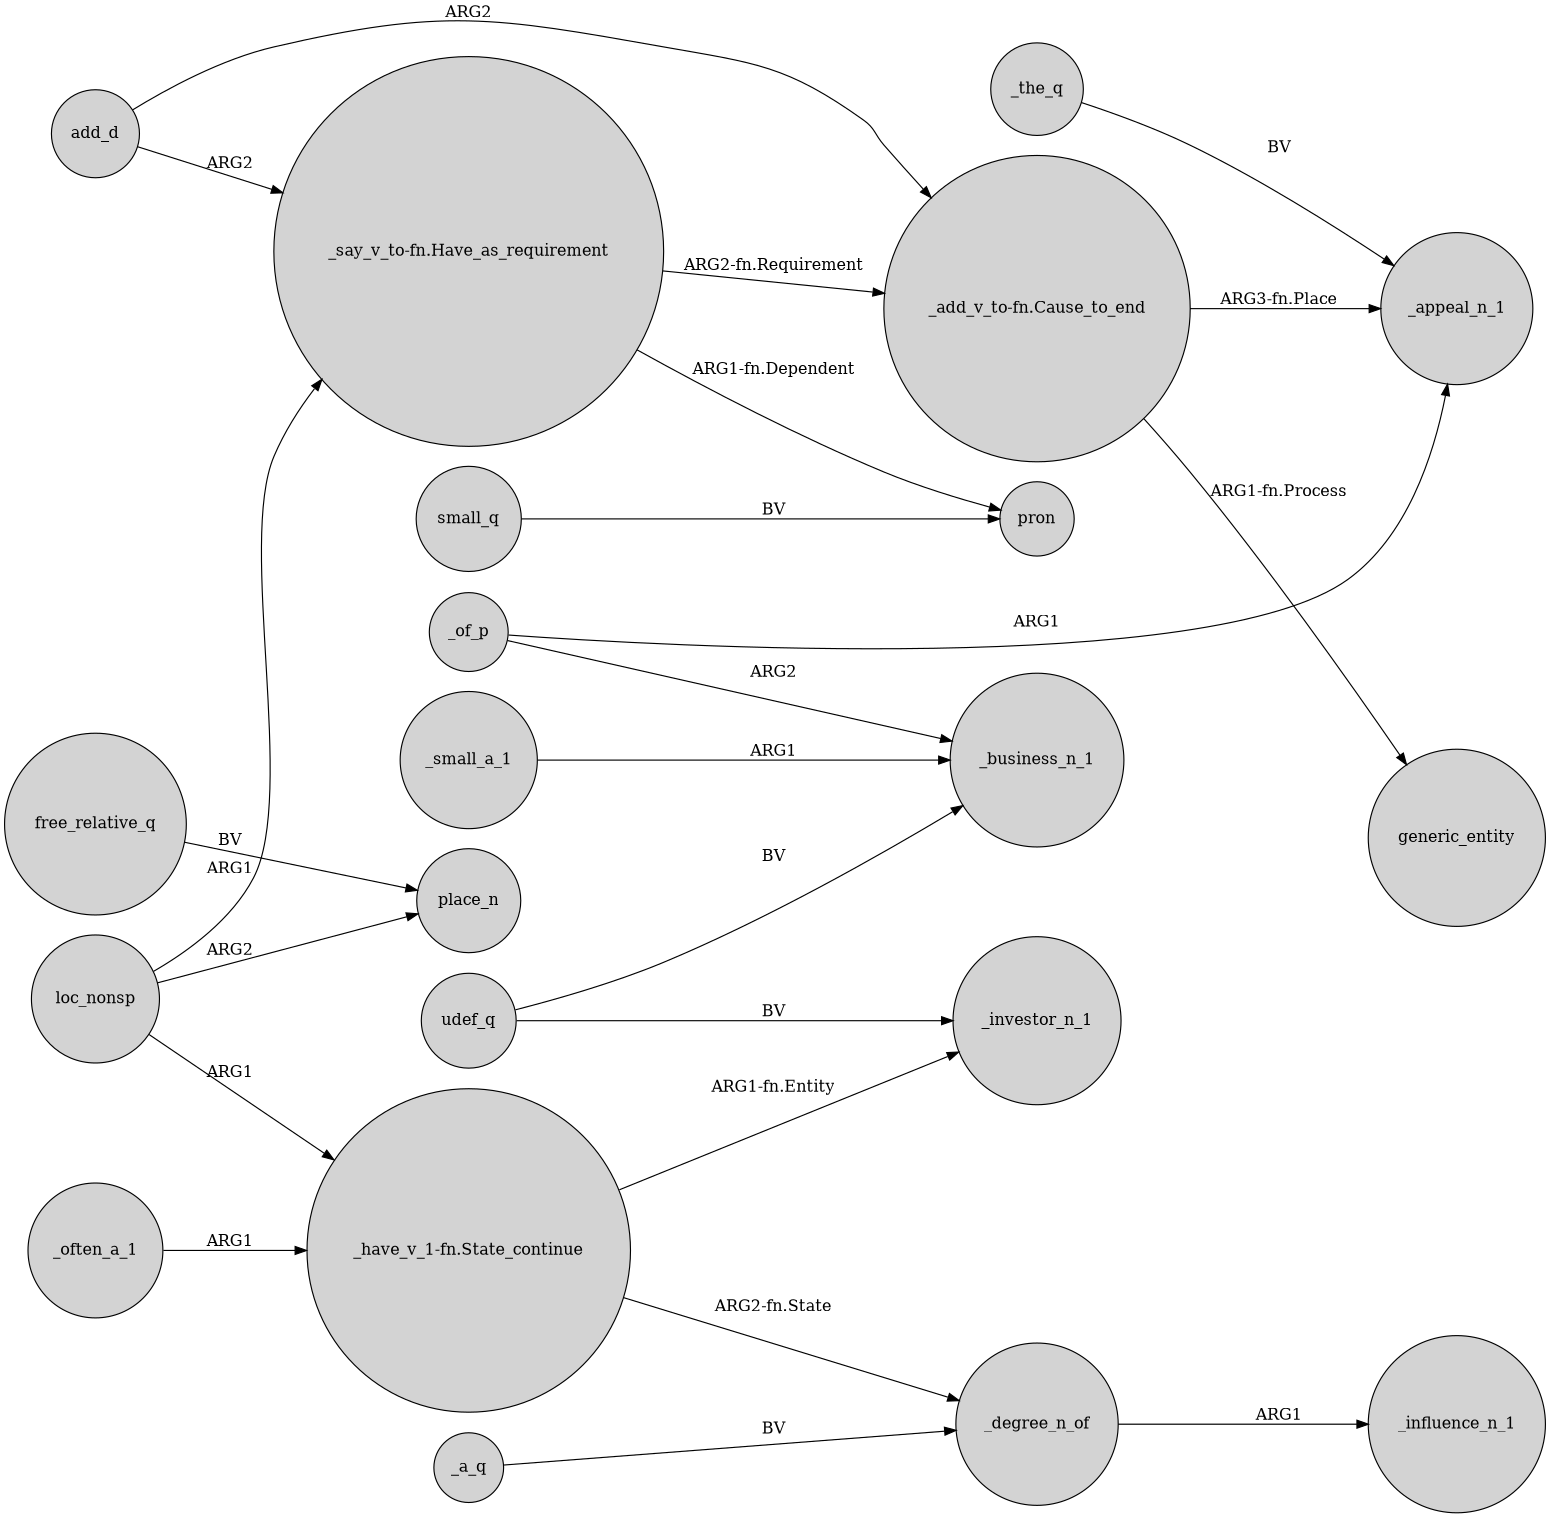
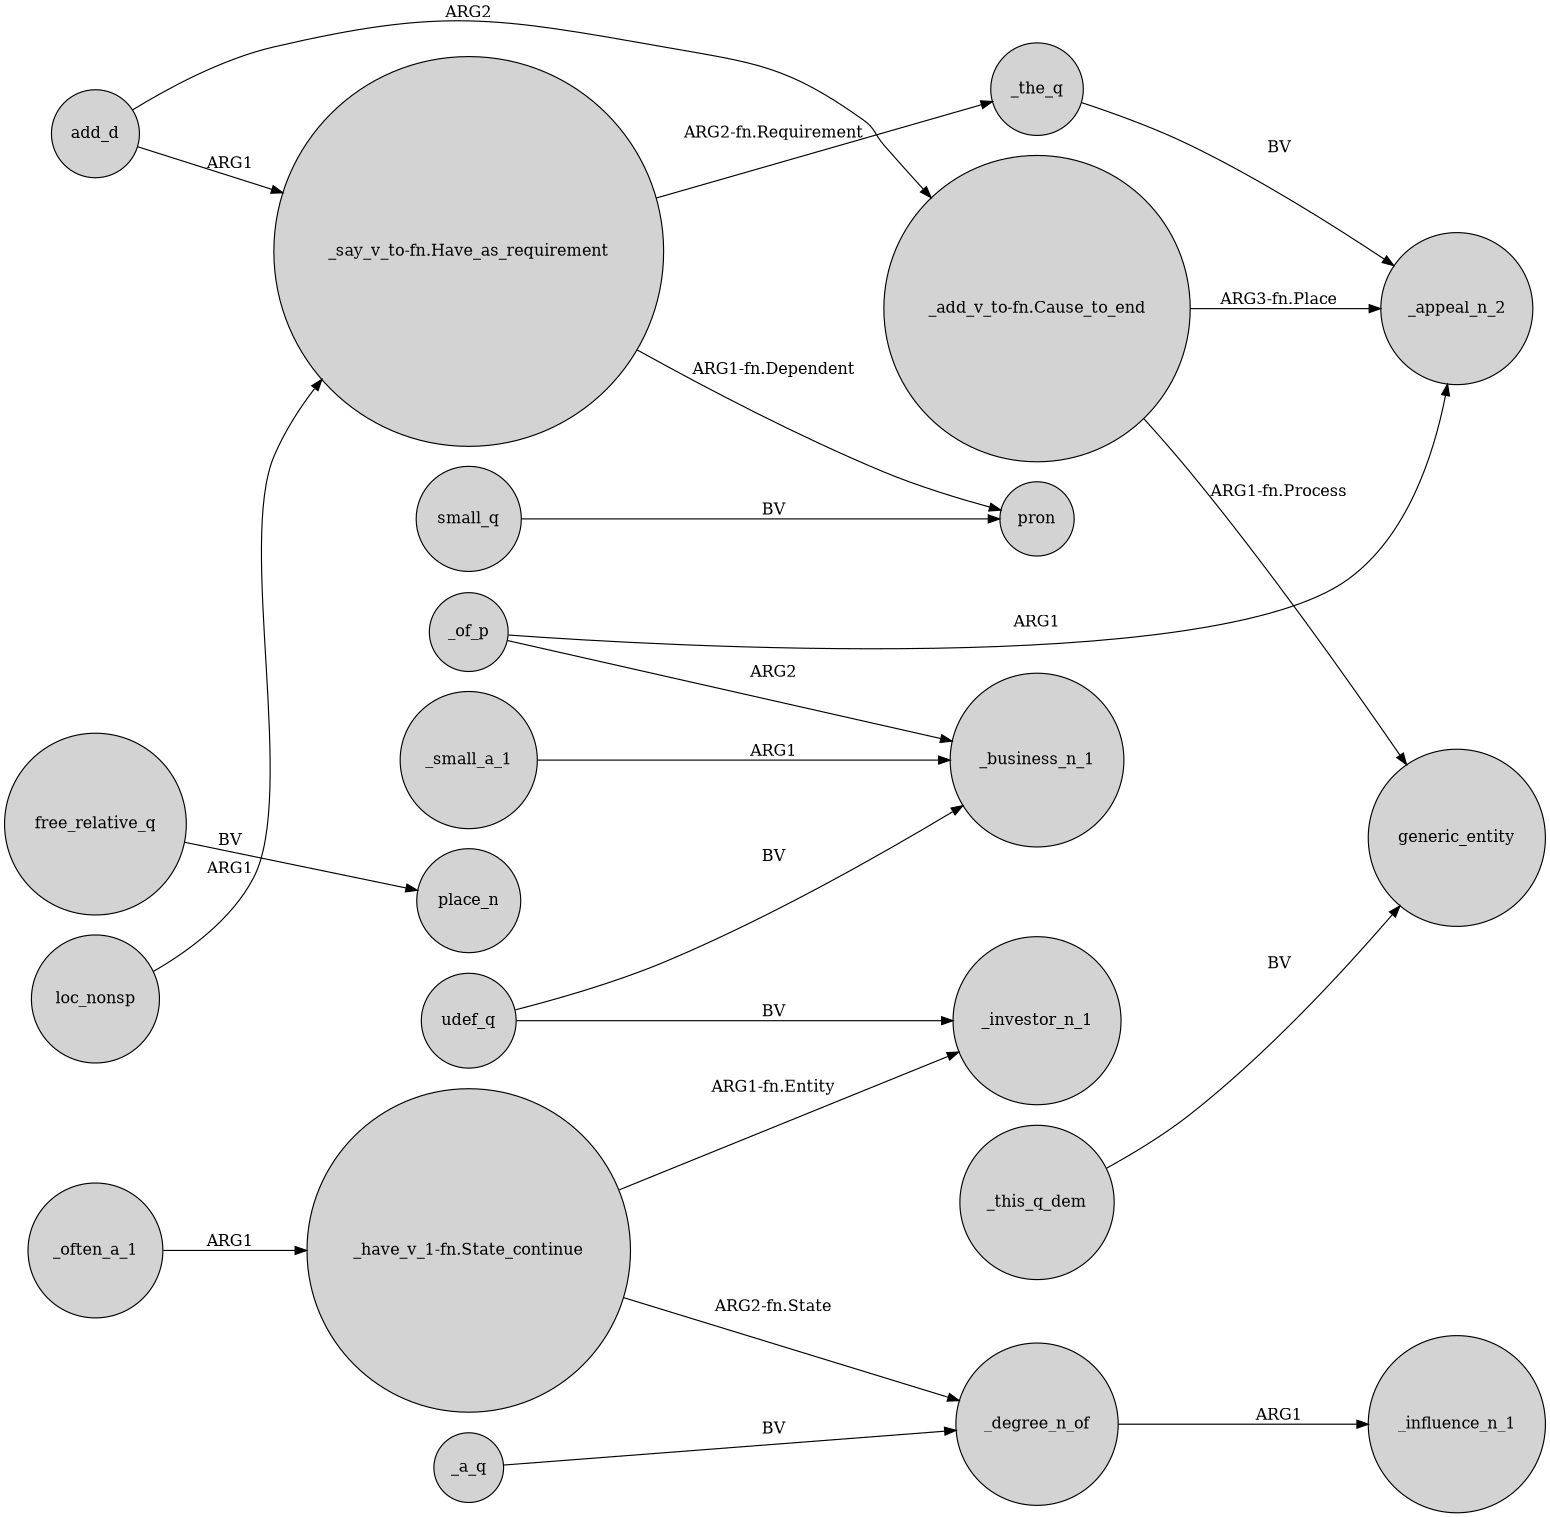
(230, 164) -> (230, 164)
(768, 281) -> (819, 151)
(1457, 309) -> (1457, 309)
(282, 950) -> none
(237, 1094) -> none
none -> (1037, 1202)
